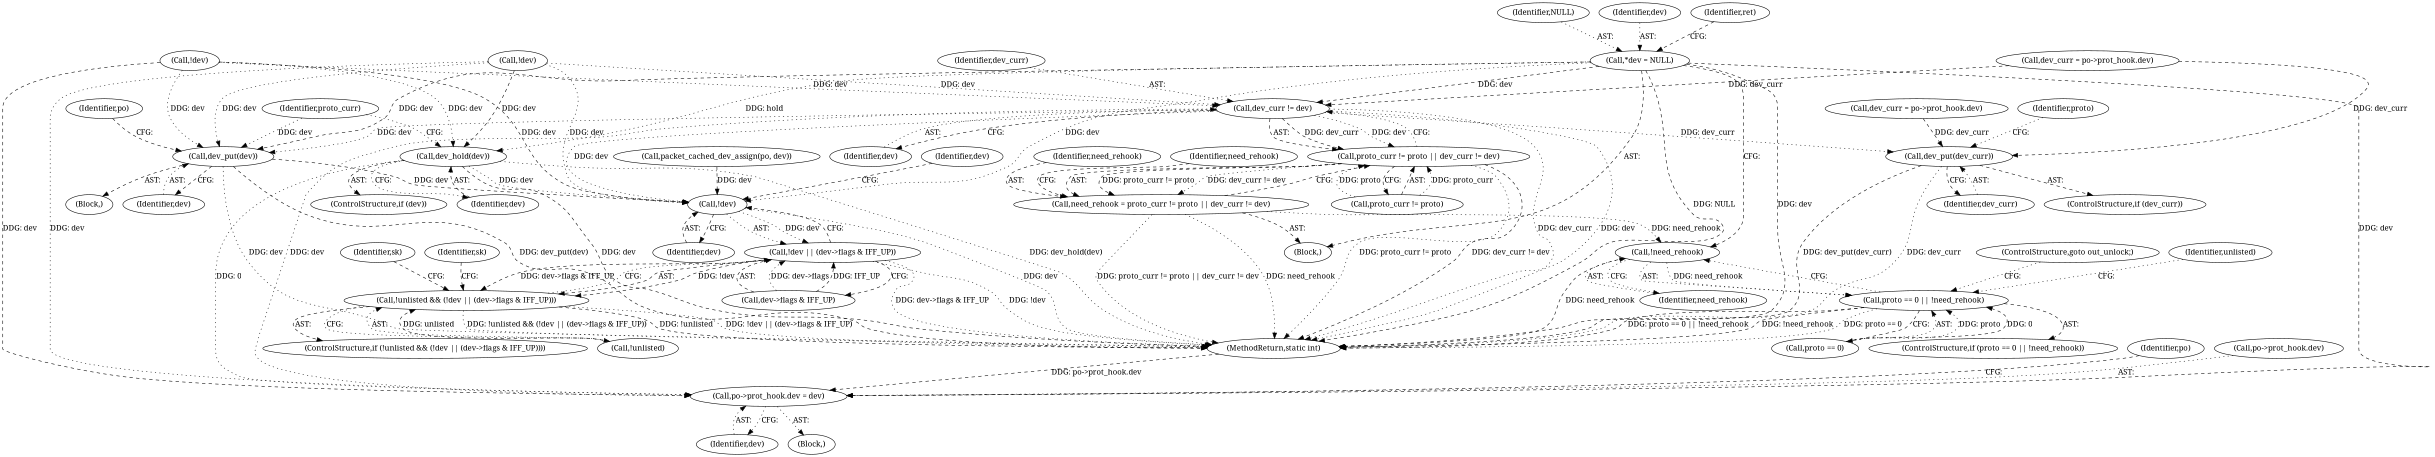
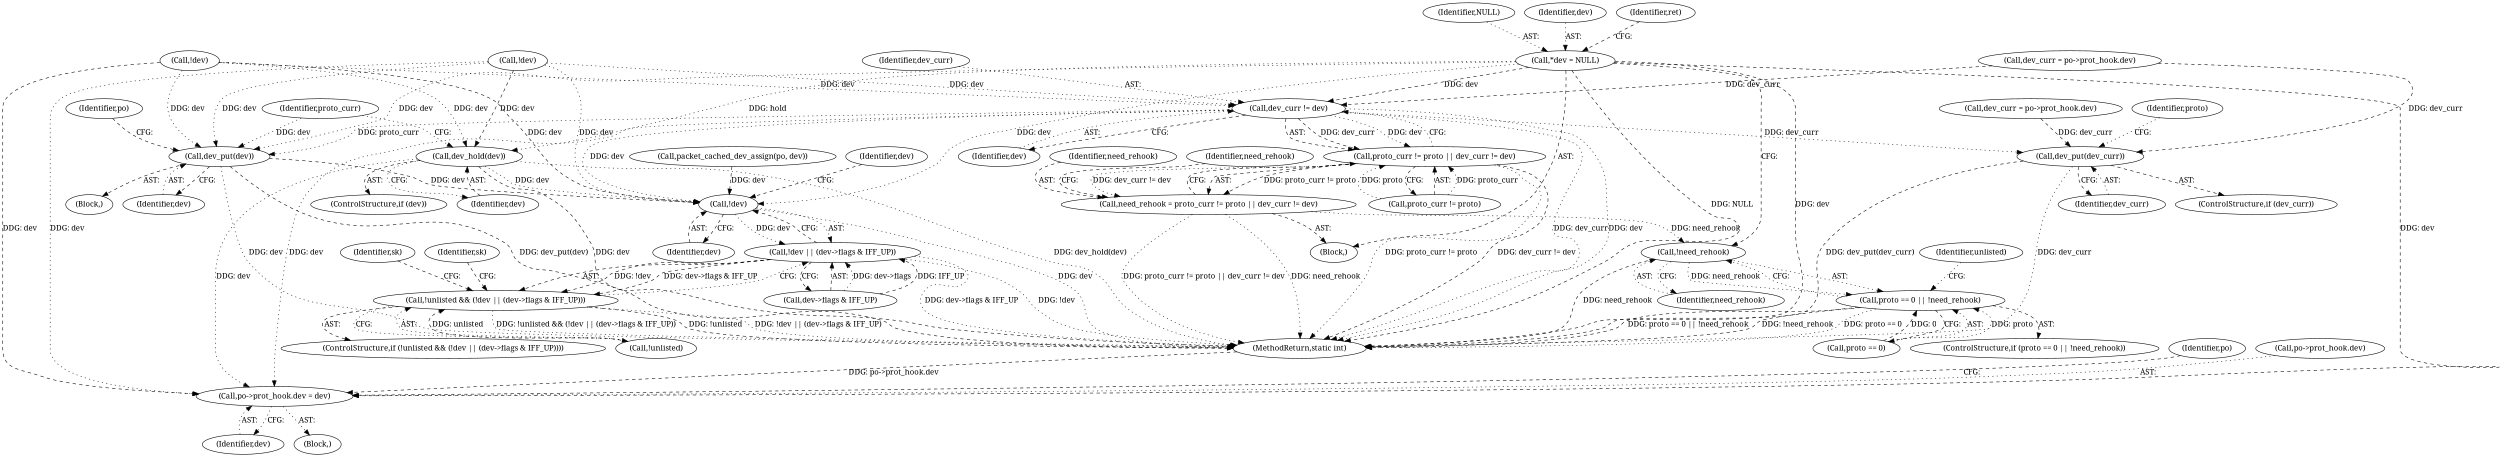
(883, 74) -> (878, 73)
(395, 133) -> (389, 133)
(2068, 253) -> none
(229, 277) -> (234, 277)
